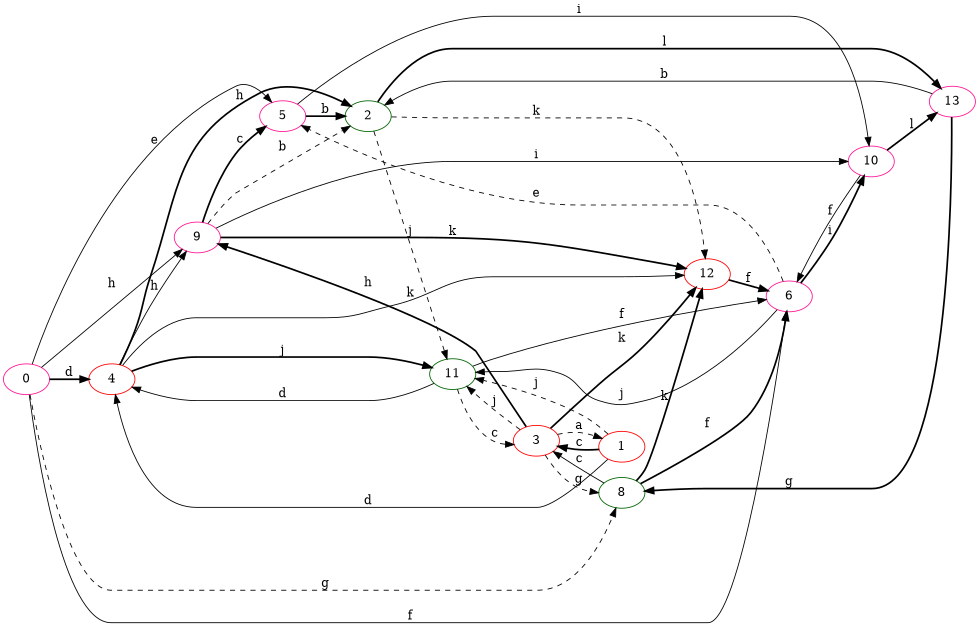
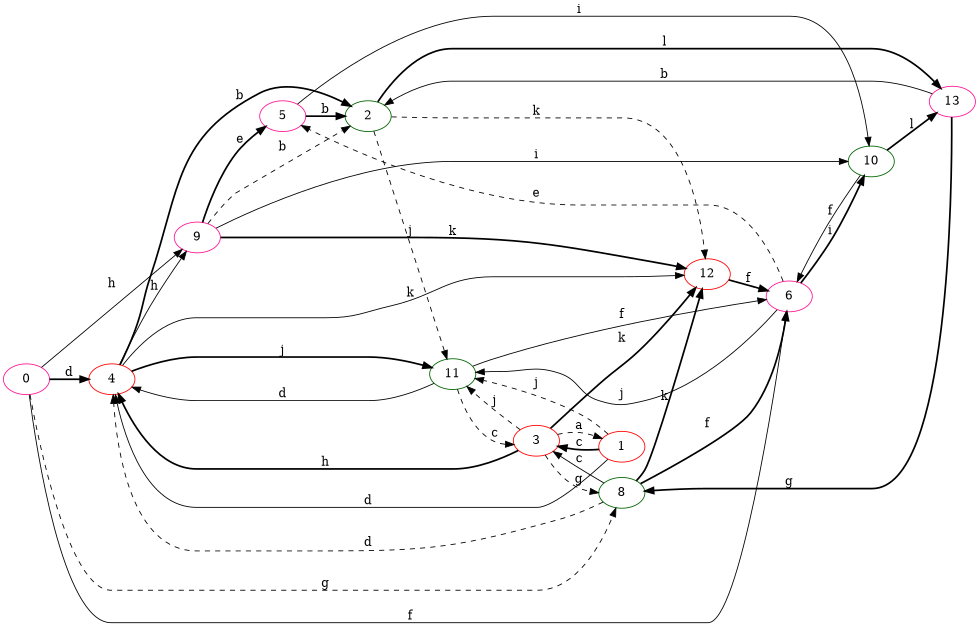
(240, 96) -> (240, 96)
(240, 140) -> (240, 140)
(871, 161) -> (871, 161)
(119, 192) -> none
(405, 313) -> (306, 469)
none -> (311, 551)
